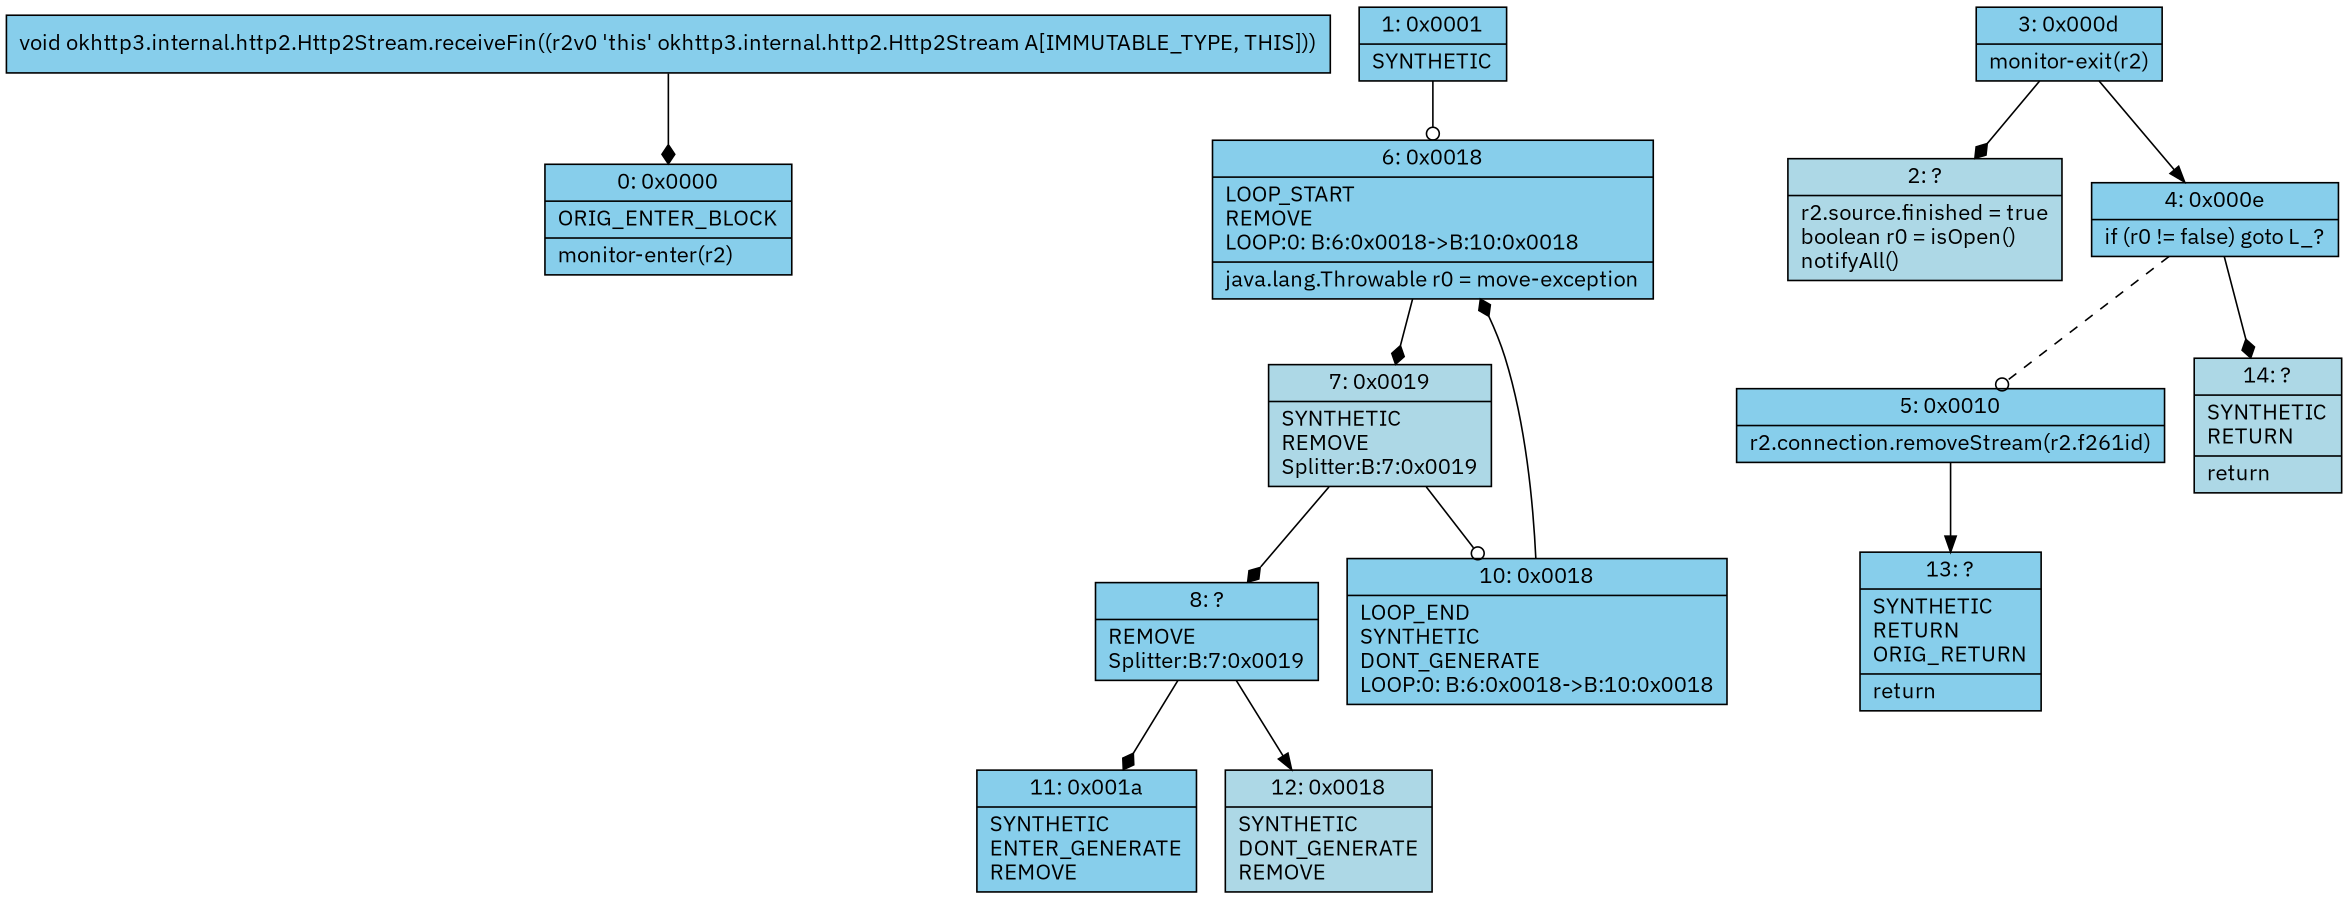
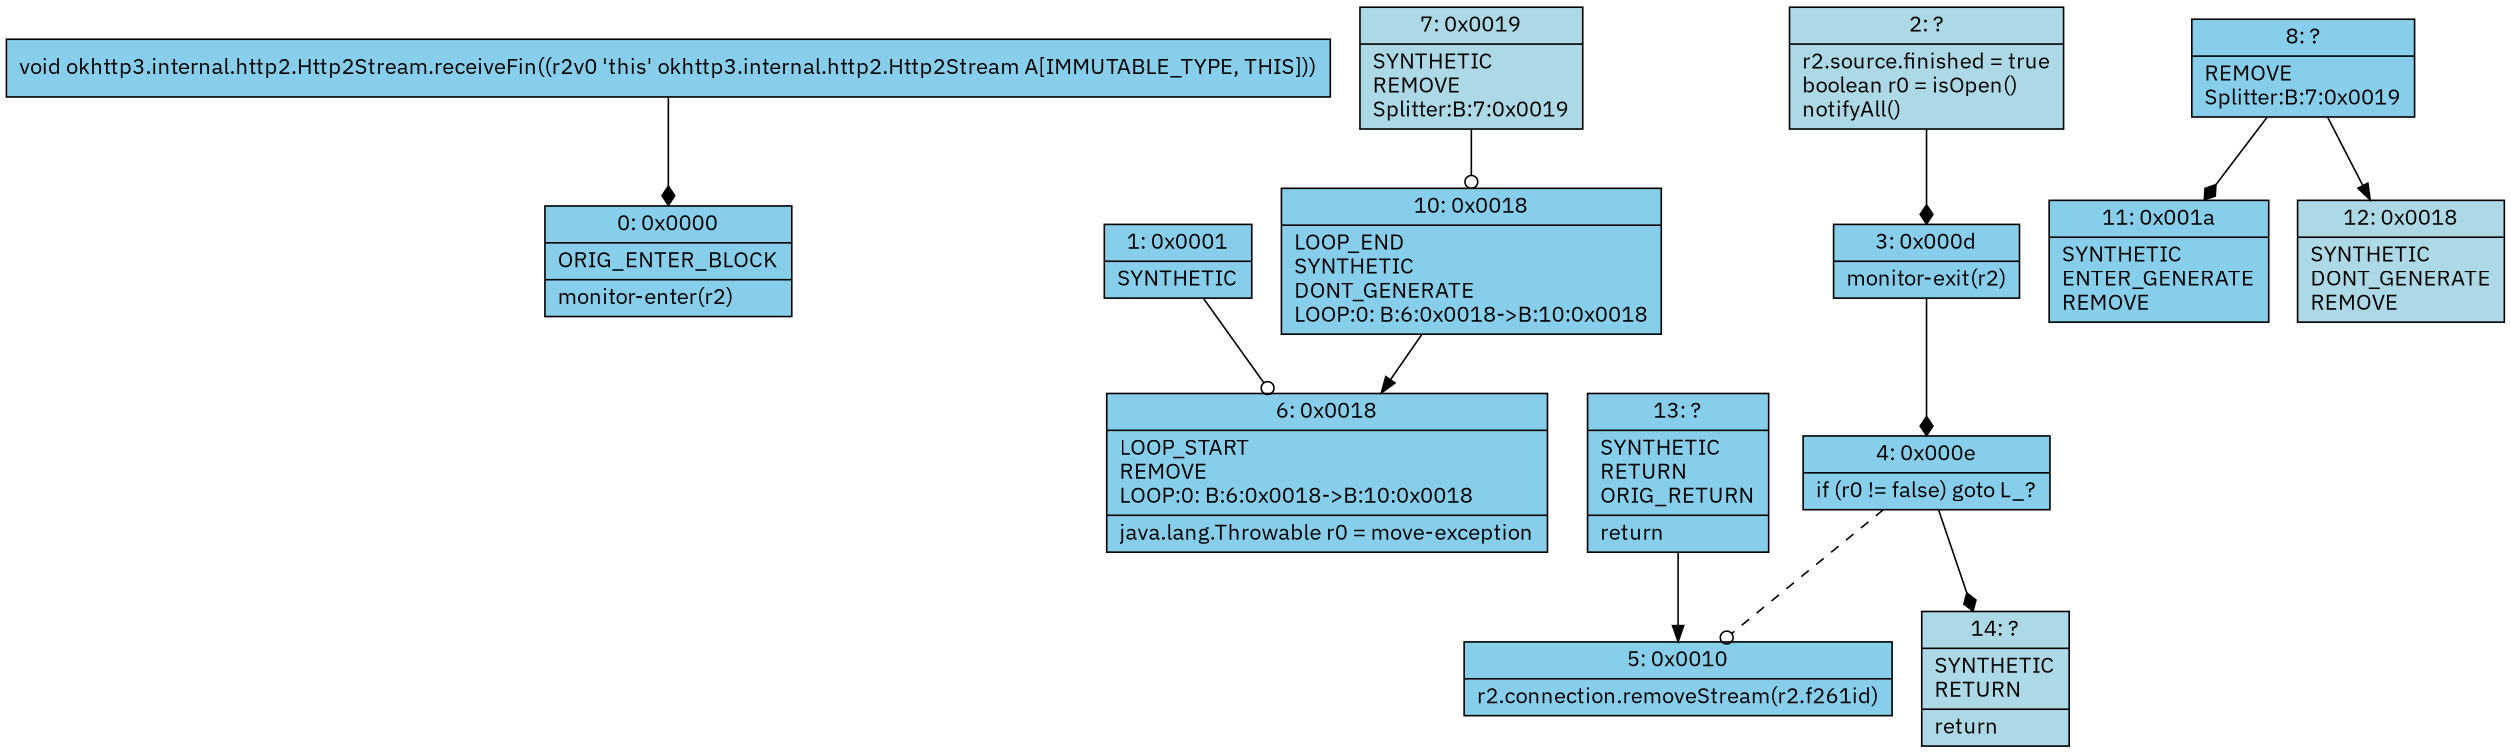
(2013, 112) -> (1927, 167)
(2137, 125) -> (1927, 357)
(1407, 322) -> none
(1523, 435) -> (1406, 357)
(1951, 499) -> (1678, 589)
(1295, 527) -> none
